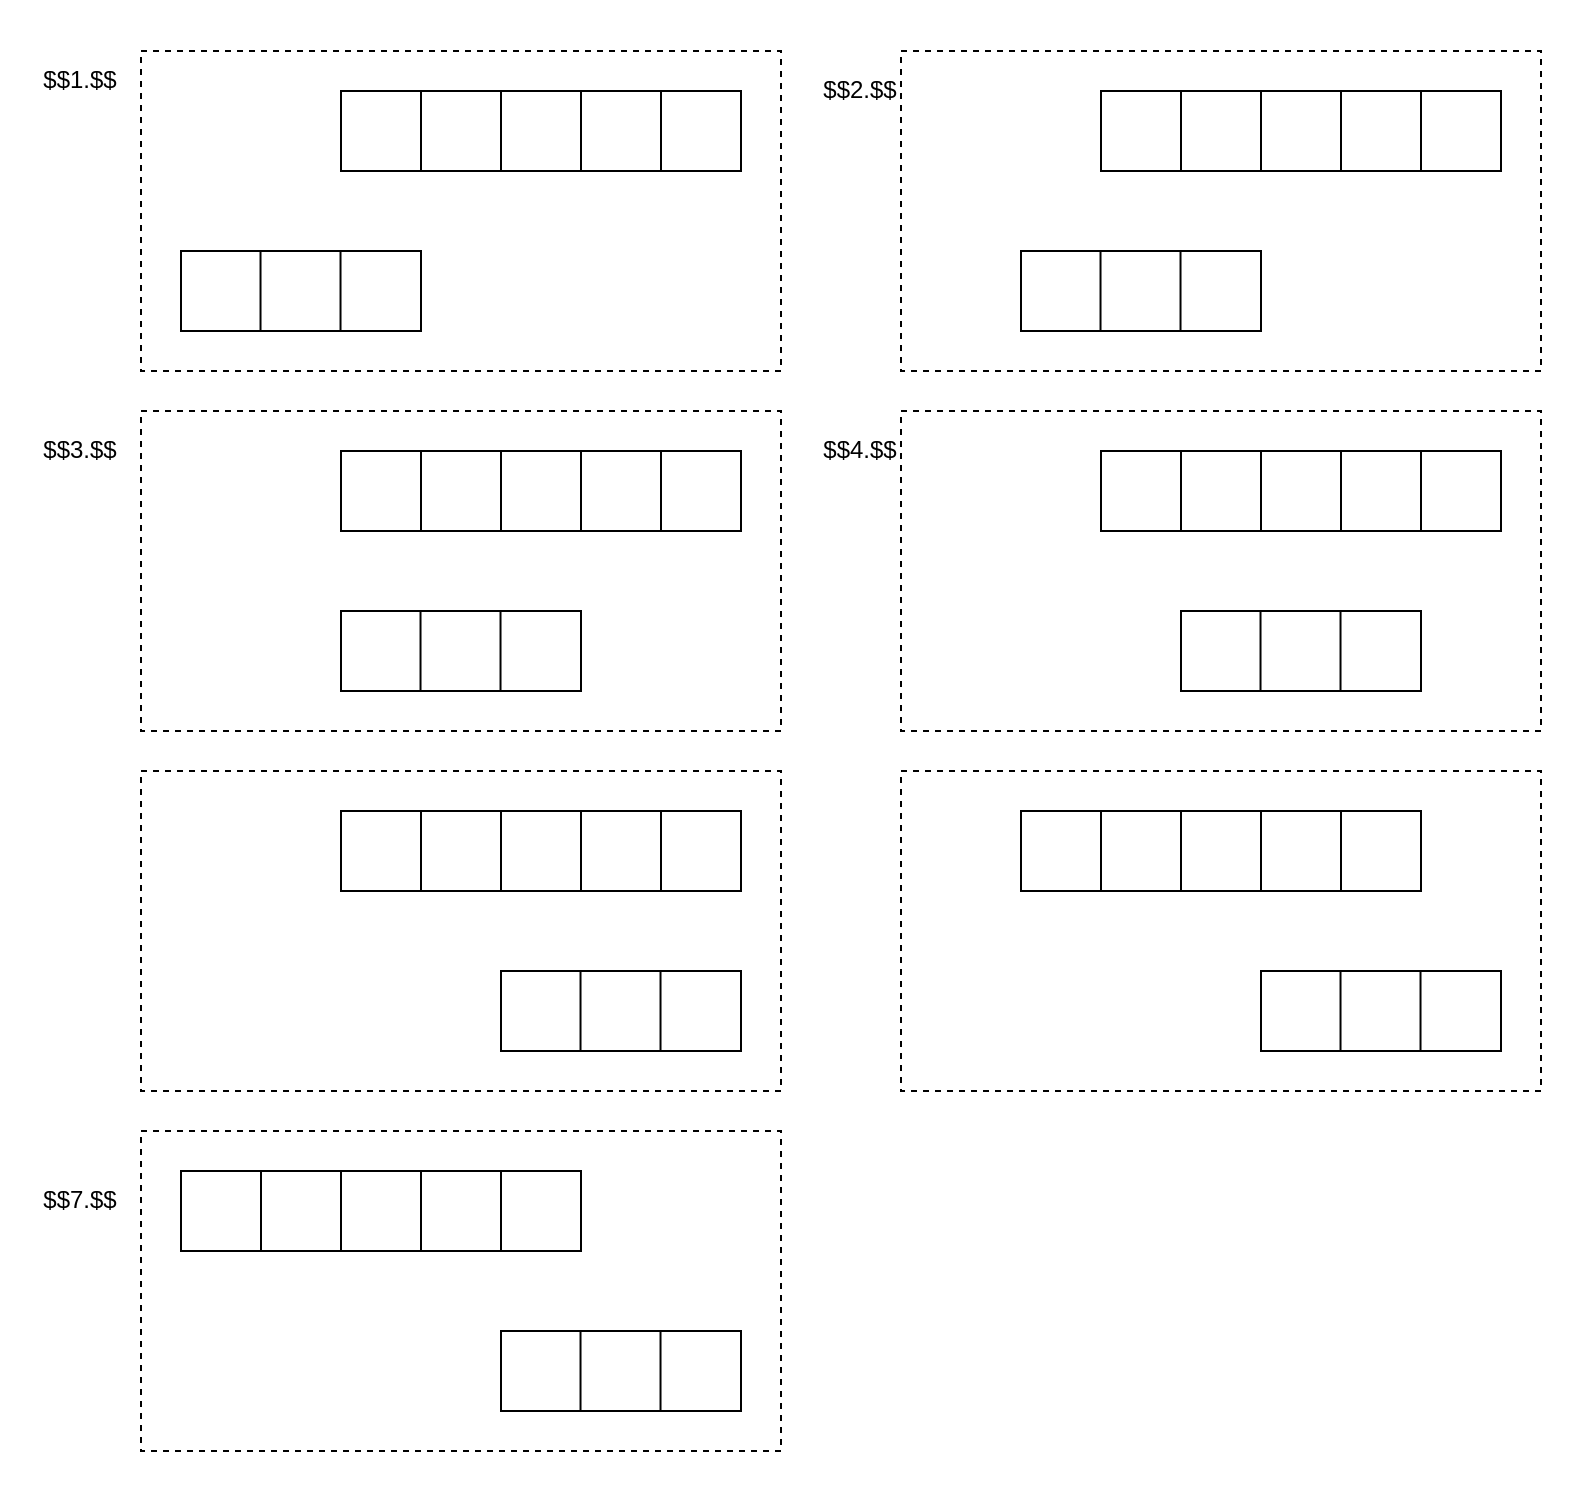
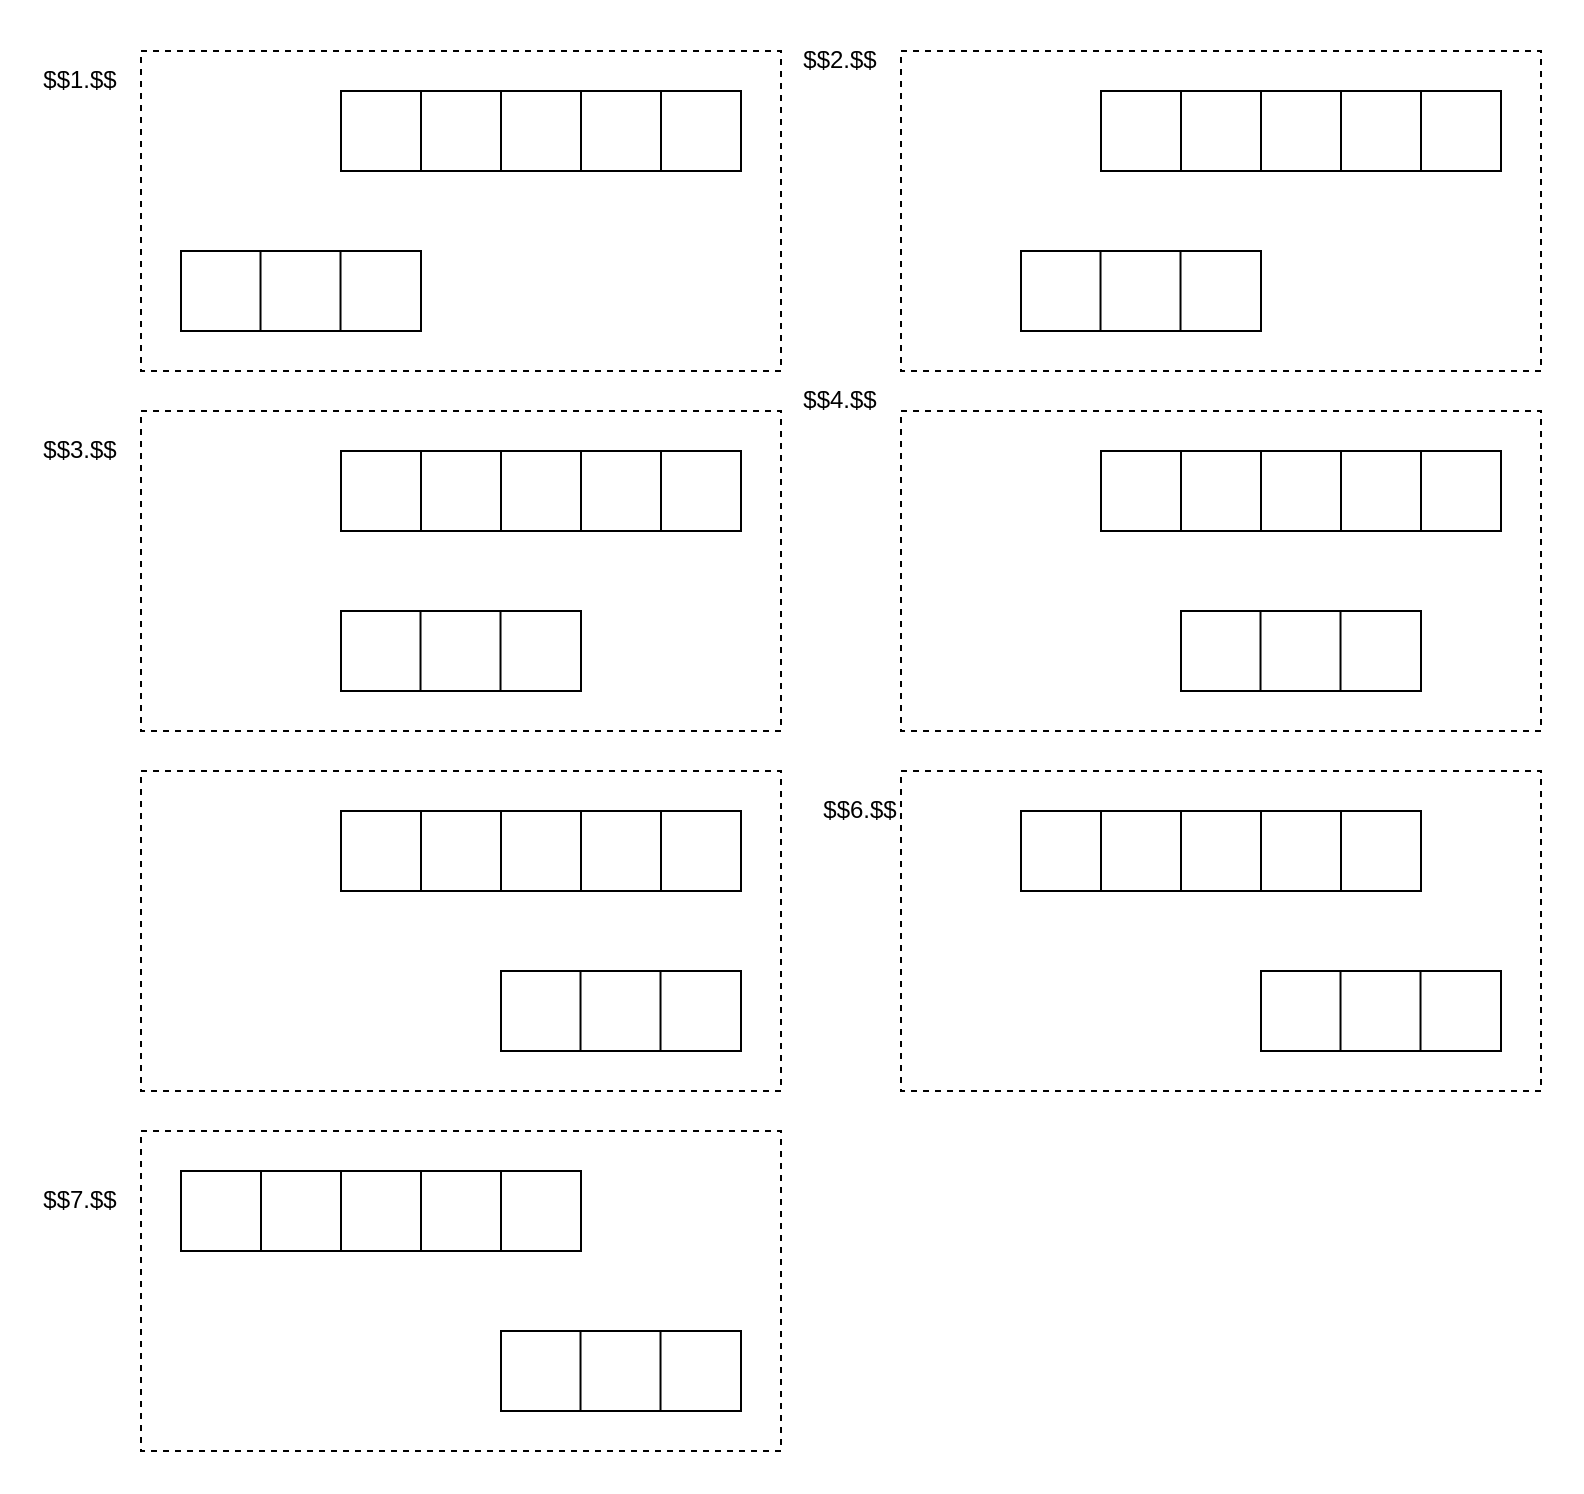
(861, 91) -> (841, 61)
(861, 451) -> (841, 401)
none -> (861, 811)
